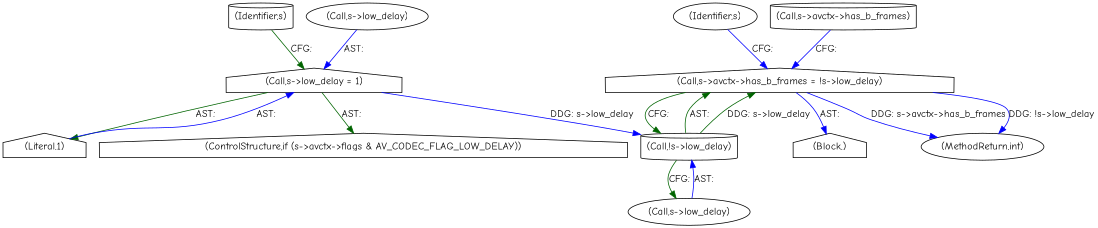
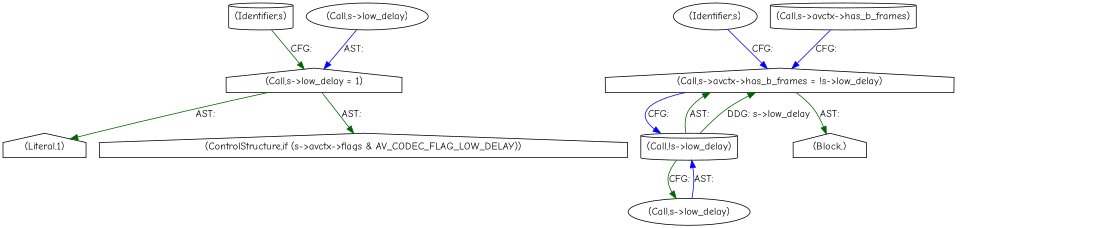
(654, 103) -> (654, 103)
(813, 108) -> (813, 108)
(507, 112) -> none
(180, 127) -> none
(983, 147) -> none
